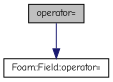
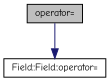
(56, 68) -> (55, 68)
